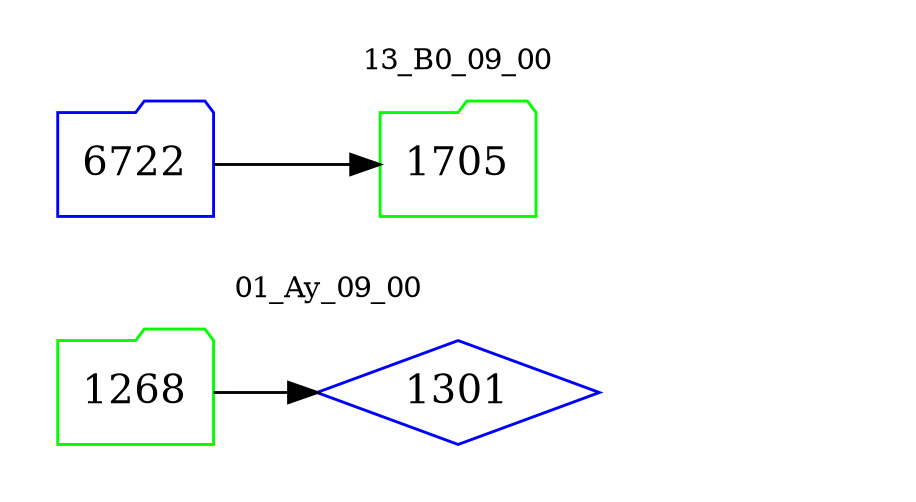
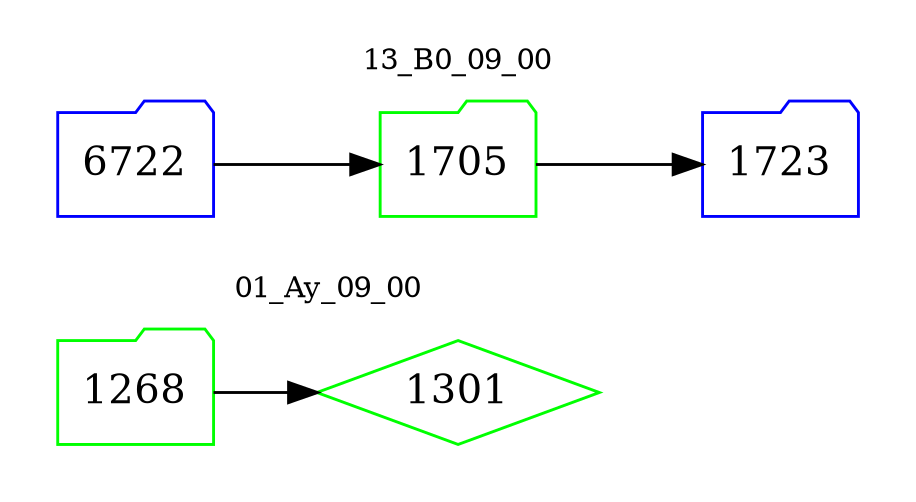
none -> (780, 165)
(458, 393) -> (458, 393)
